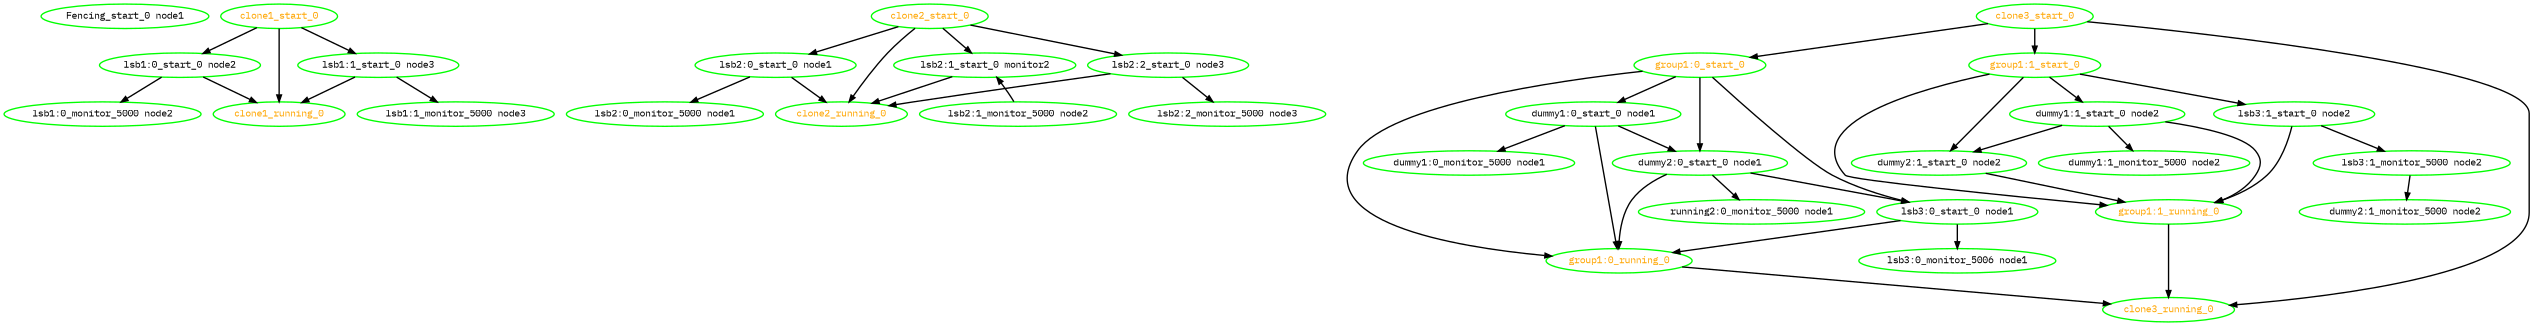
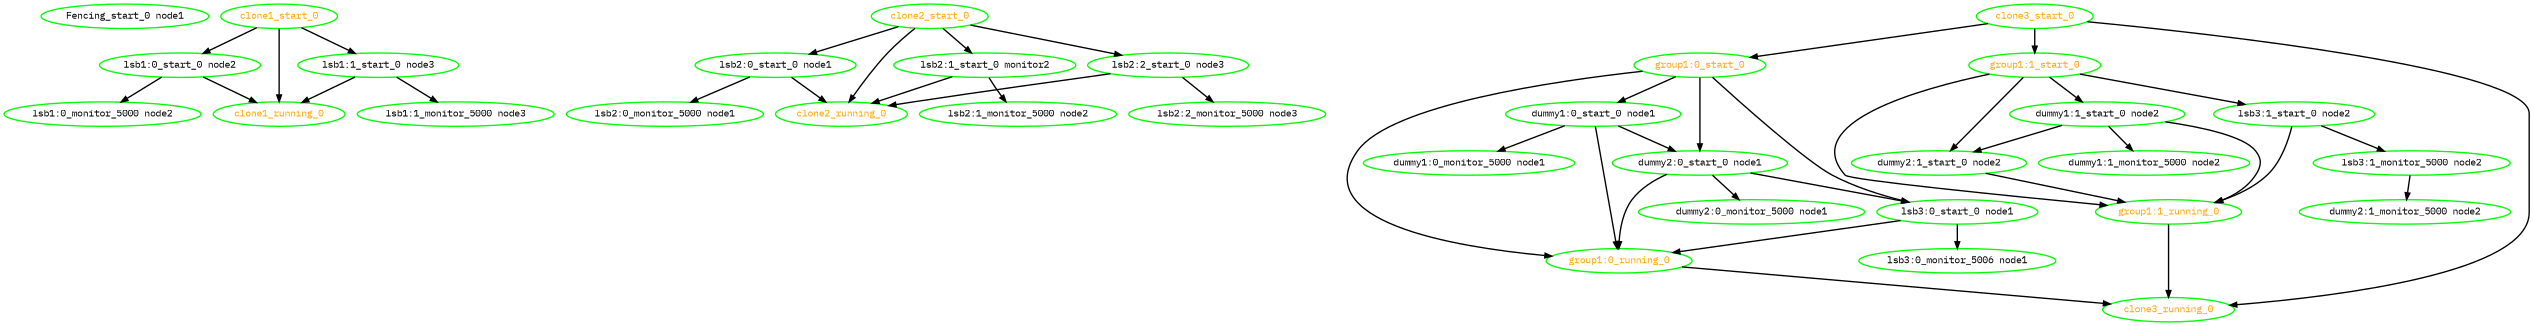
(1008, 93) -> (994, 86)
(1752, 212) -> (1752, 212)
